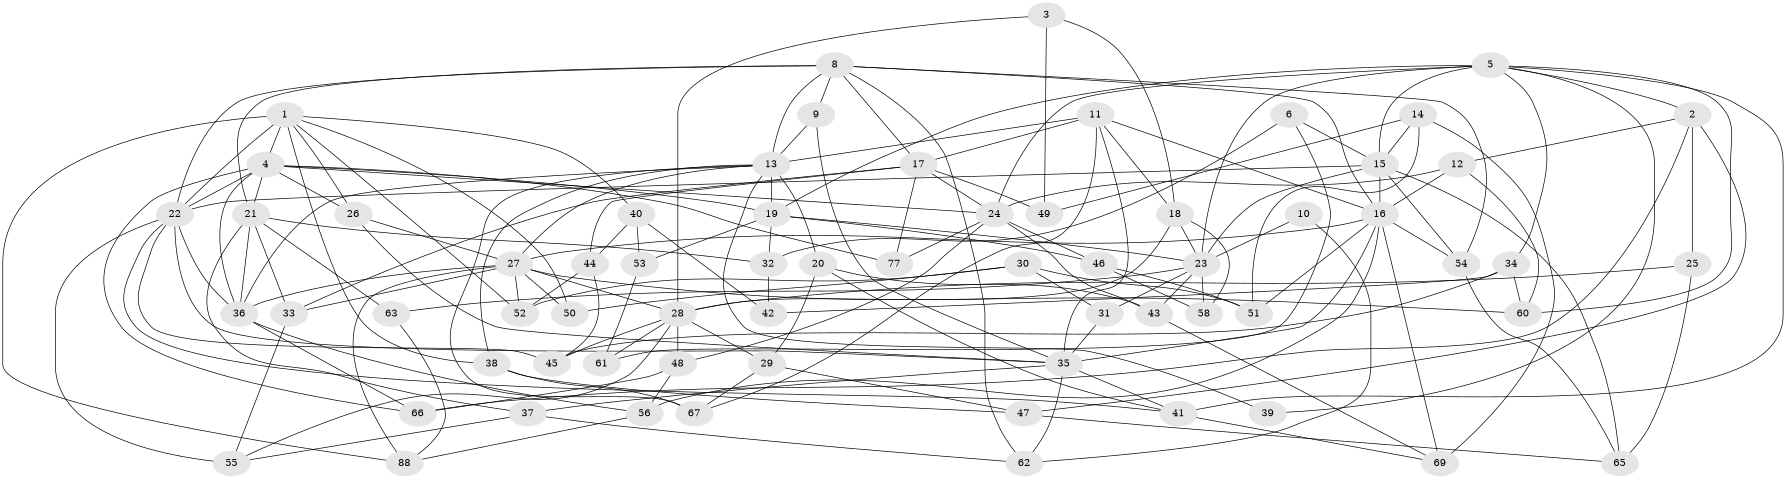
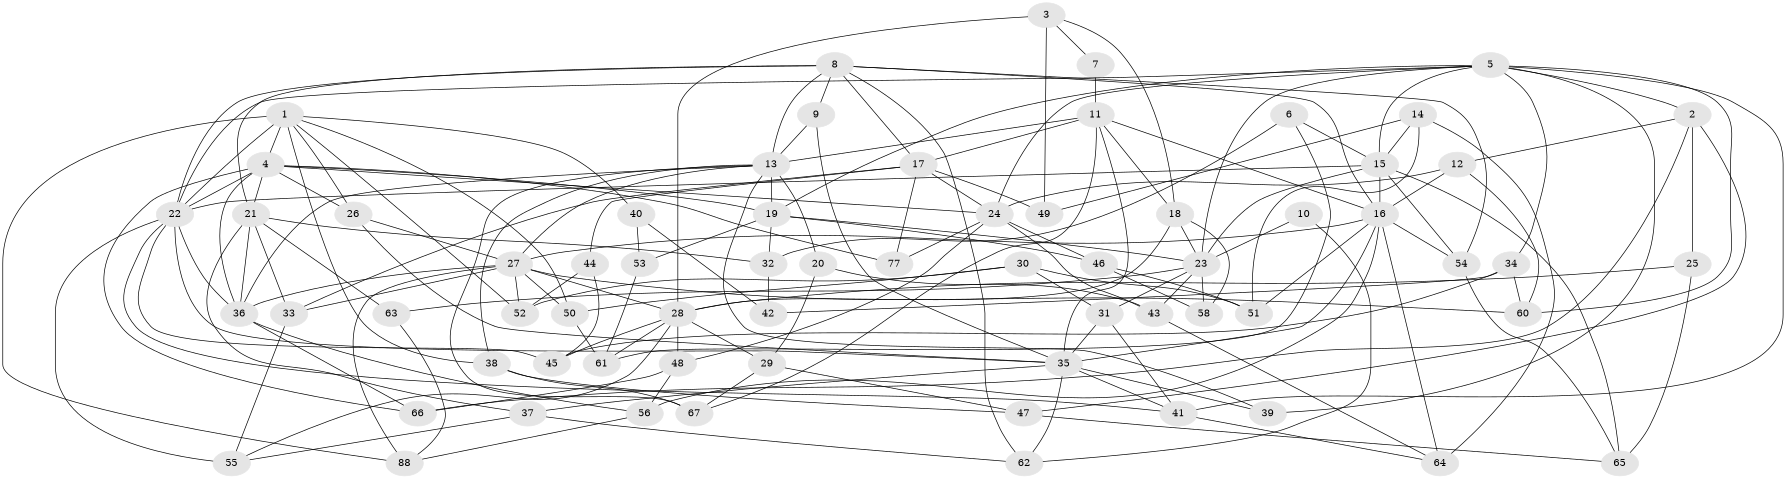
none -> (1096, 65)
none -> (800, 82)
(613, 239) -> none
none -> (586, 339)
(958, 341) -> (1137, 358)
none -> (1149, 385)
(1440, 463) -> (1440, 463)
